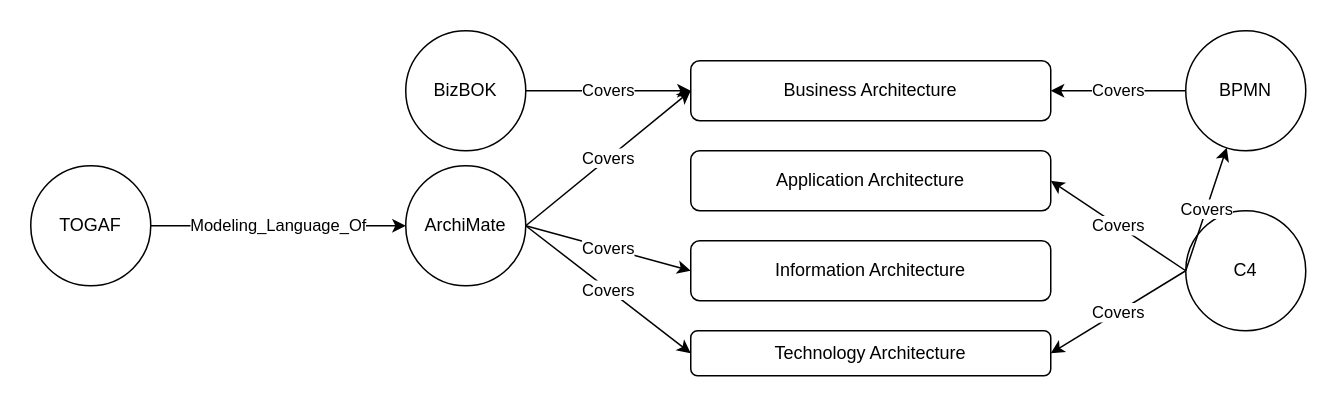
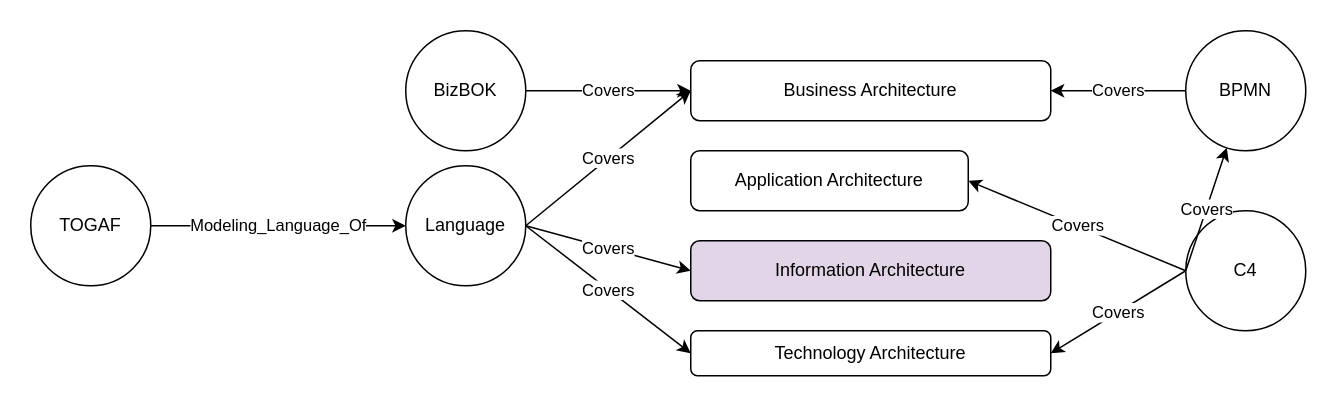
(871, 181) -> (830, 181)
(466, 226) -> (466, 226)
(871, 271) -> (871, 271)
